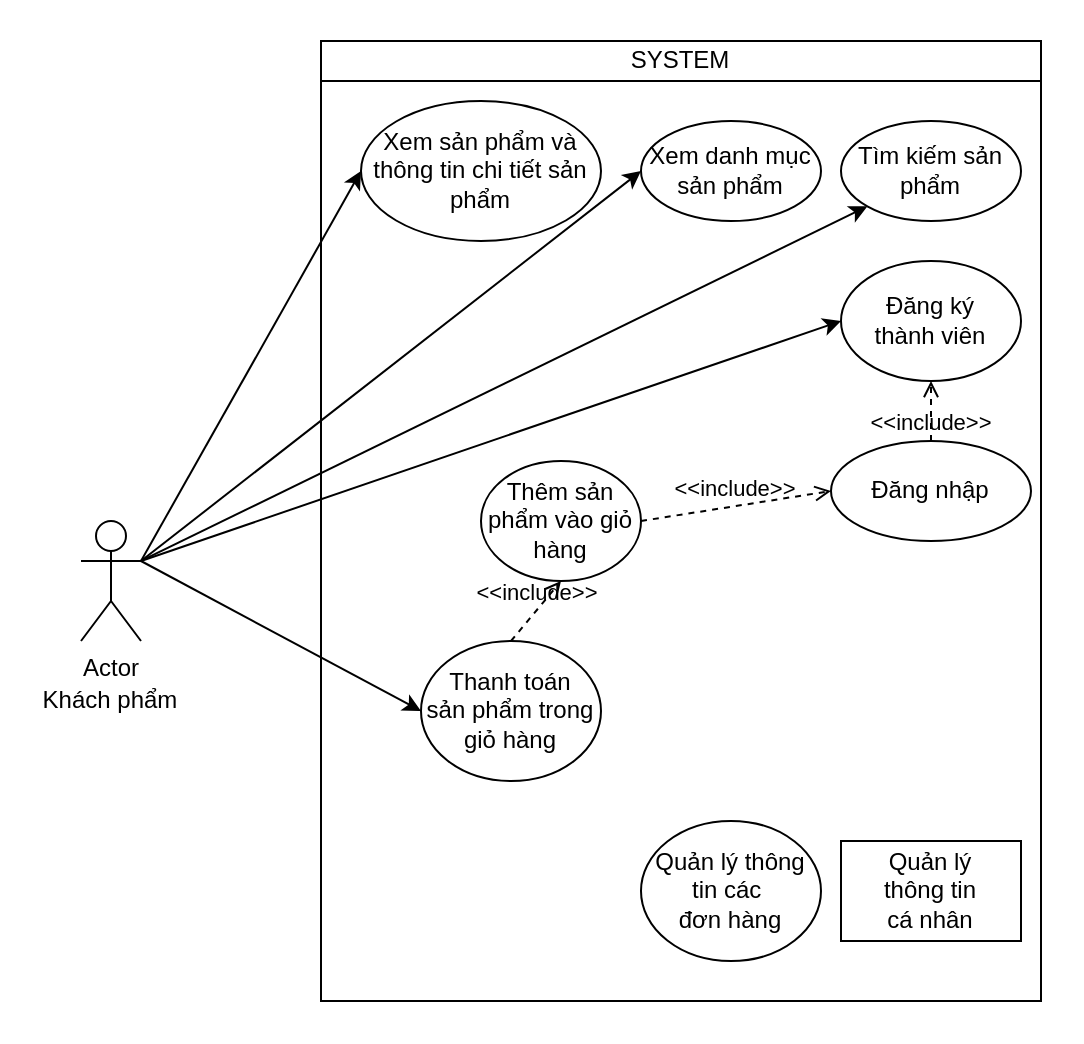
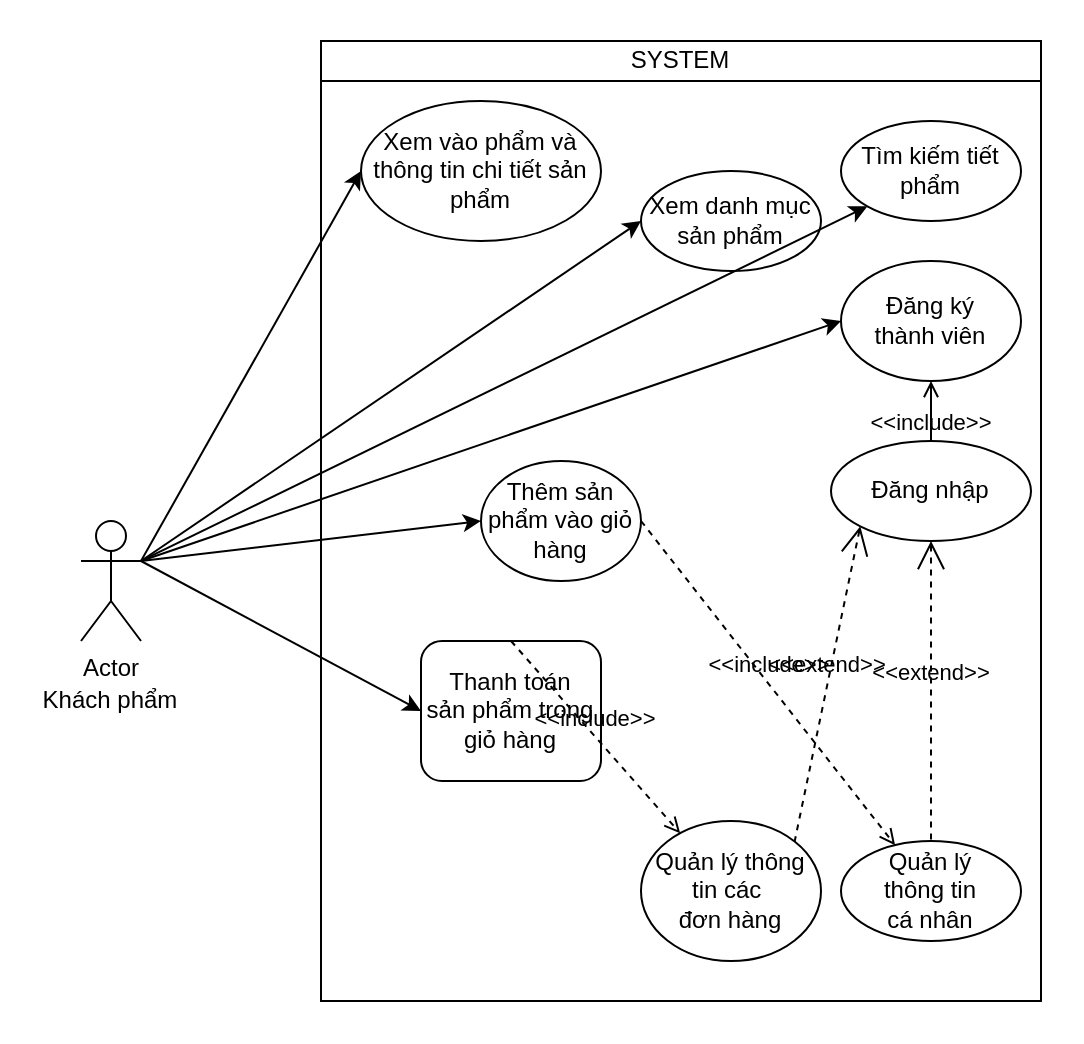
(481, 171) -> (481, 171)
(731, 171) -> (731, 221)
(931, 171) -> (931, 171)
(931, 415) -> (931, 415)
(734, 506) -> (726, 630)
none -> (313, 541)
(534, 613) -> (594, 735)
none -> (838, 635)
none -> (931, 693)
(511, 711) -> (511, 711)
(931, 891) -> (931, 891)
